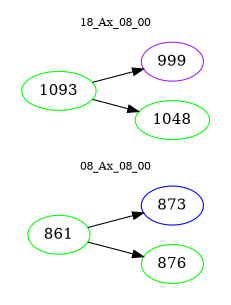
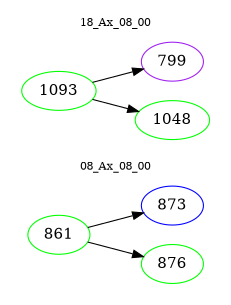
(172, 62) -> (172, 62)
